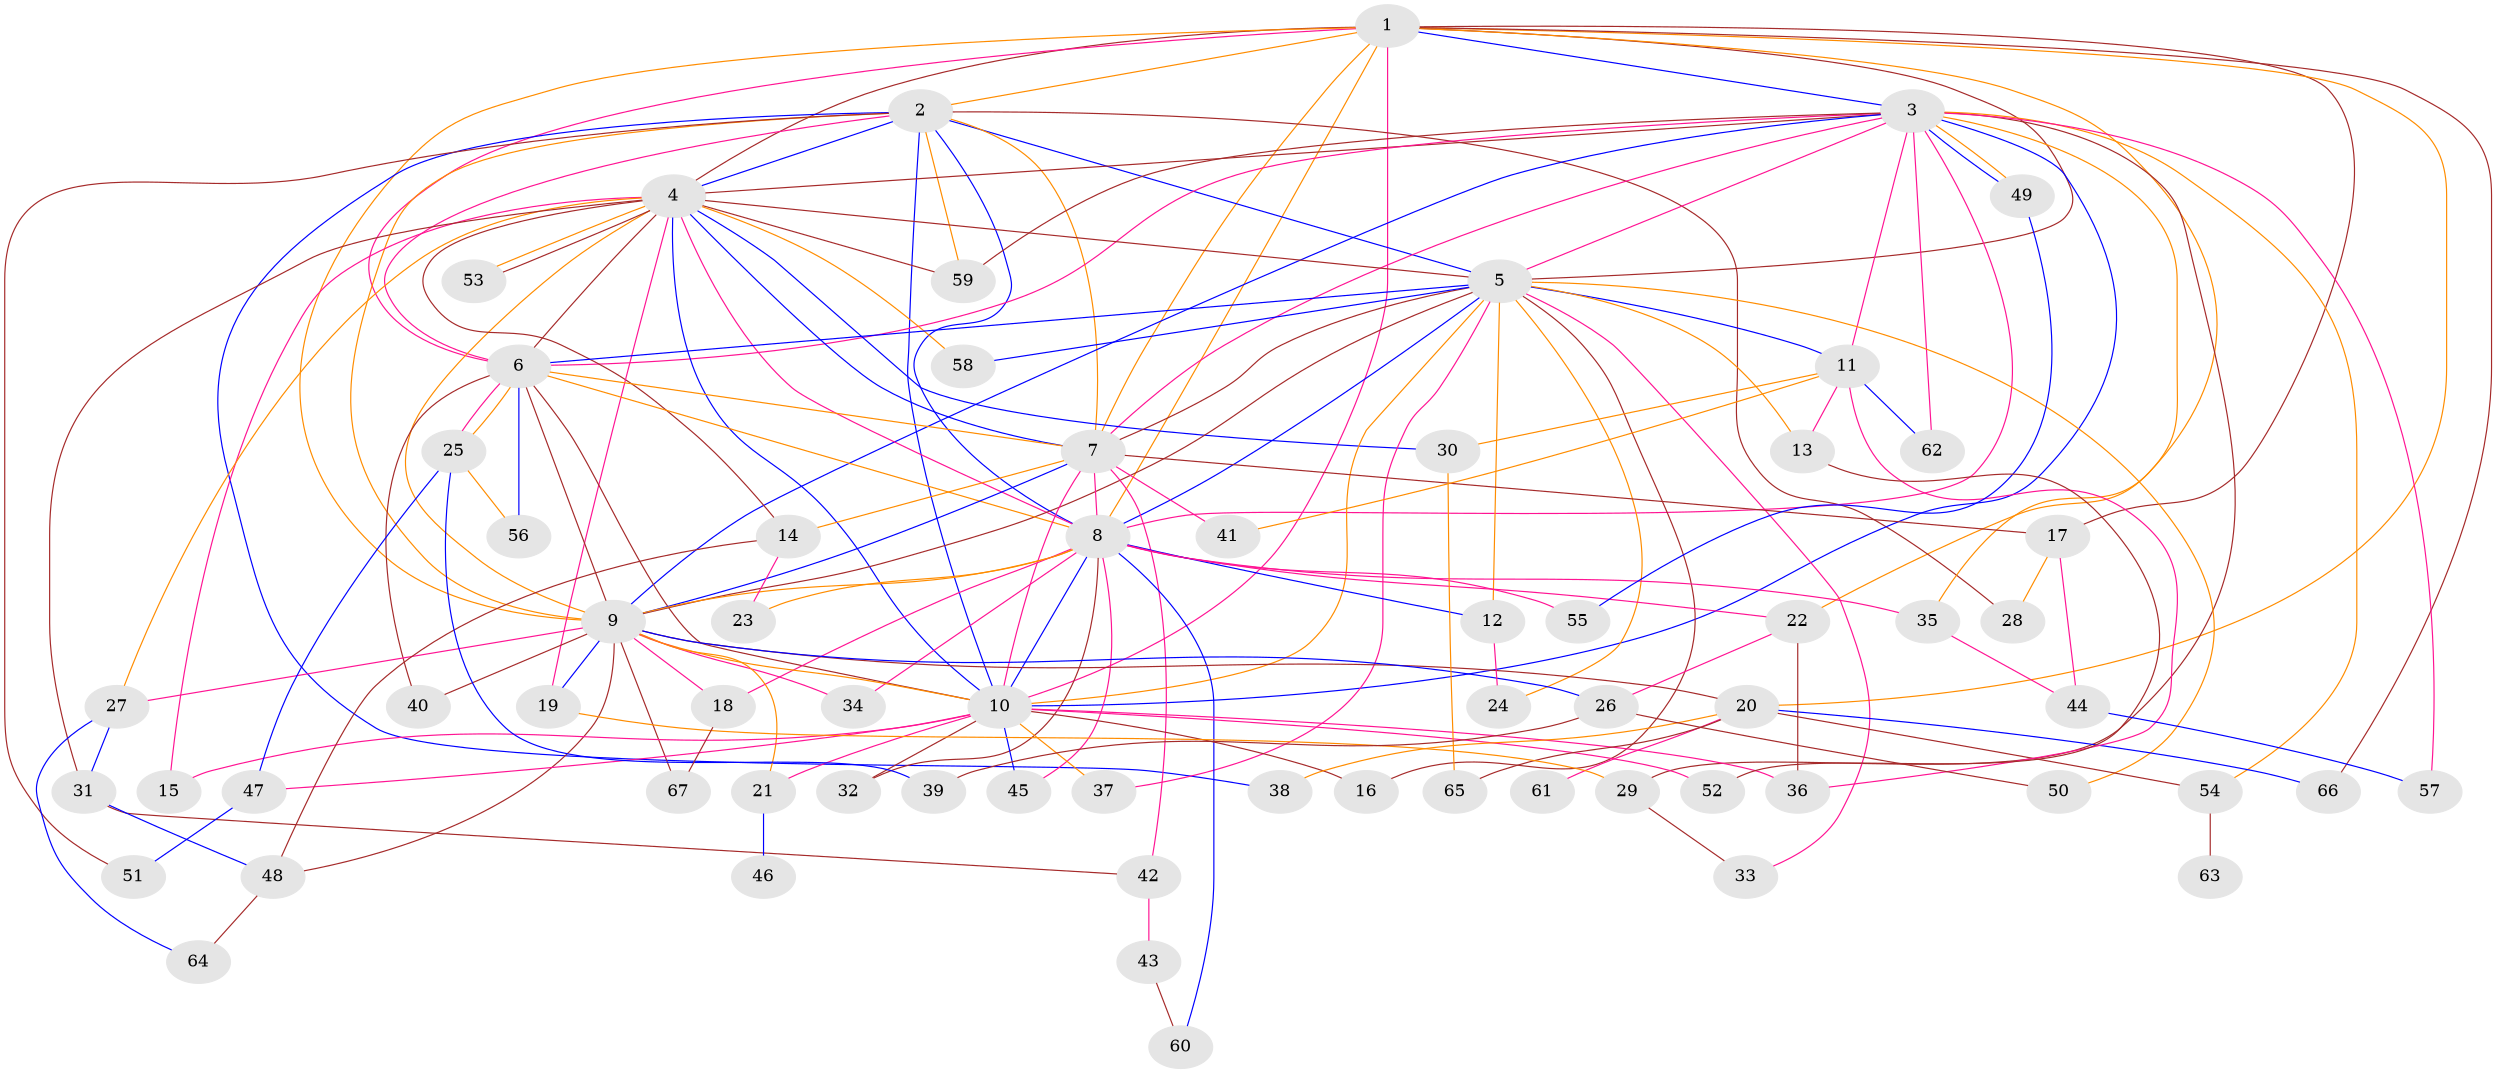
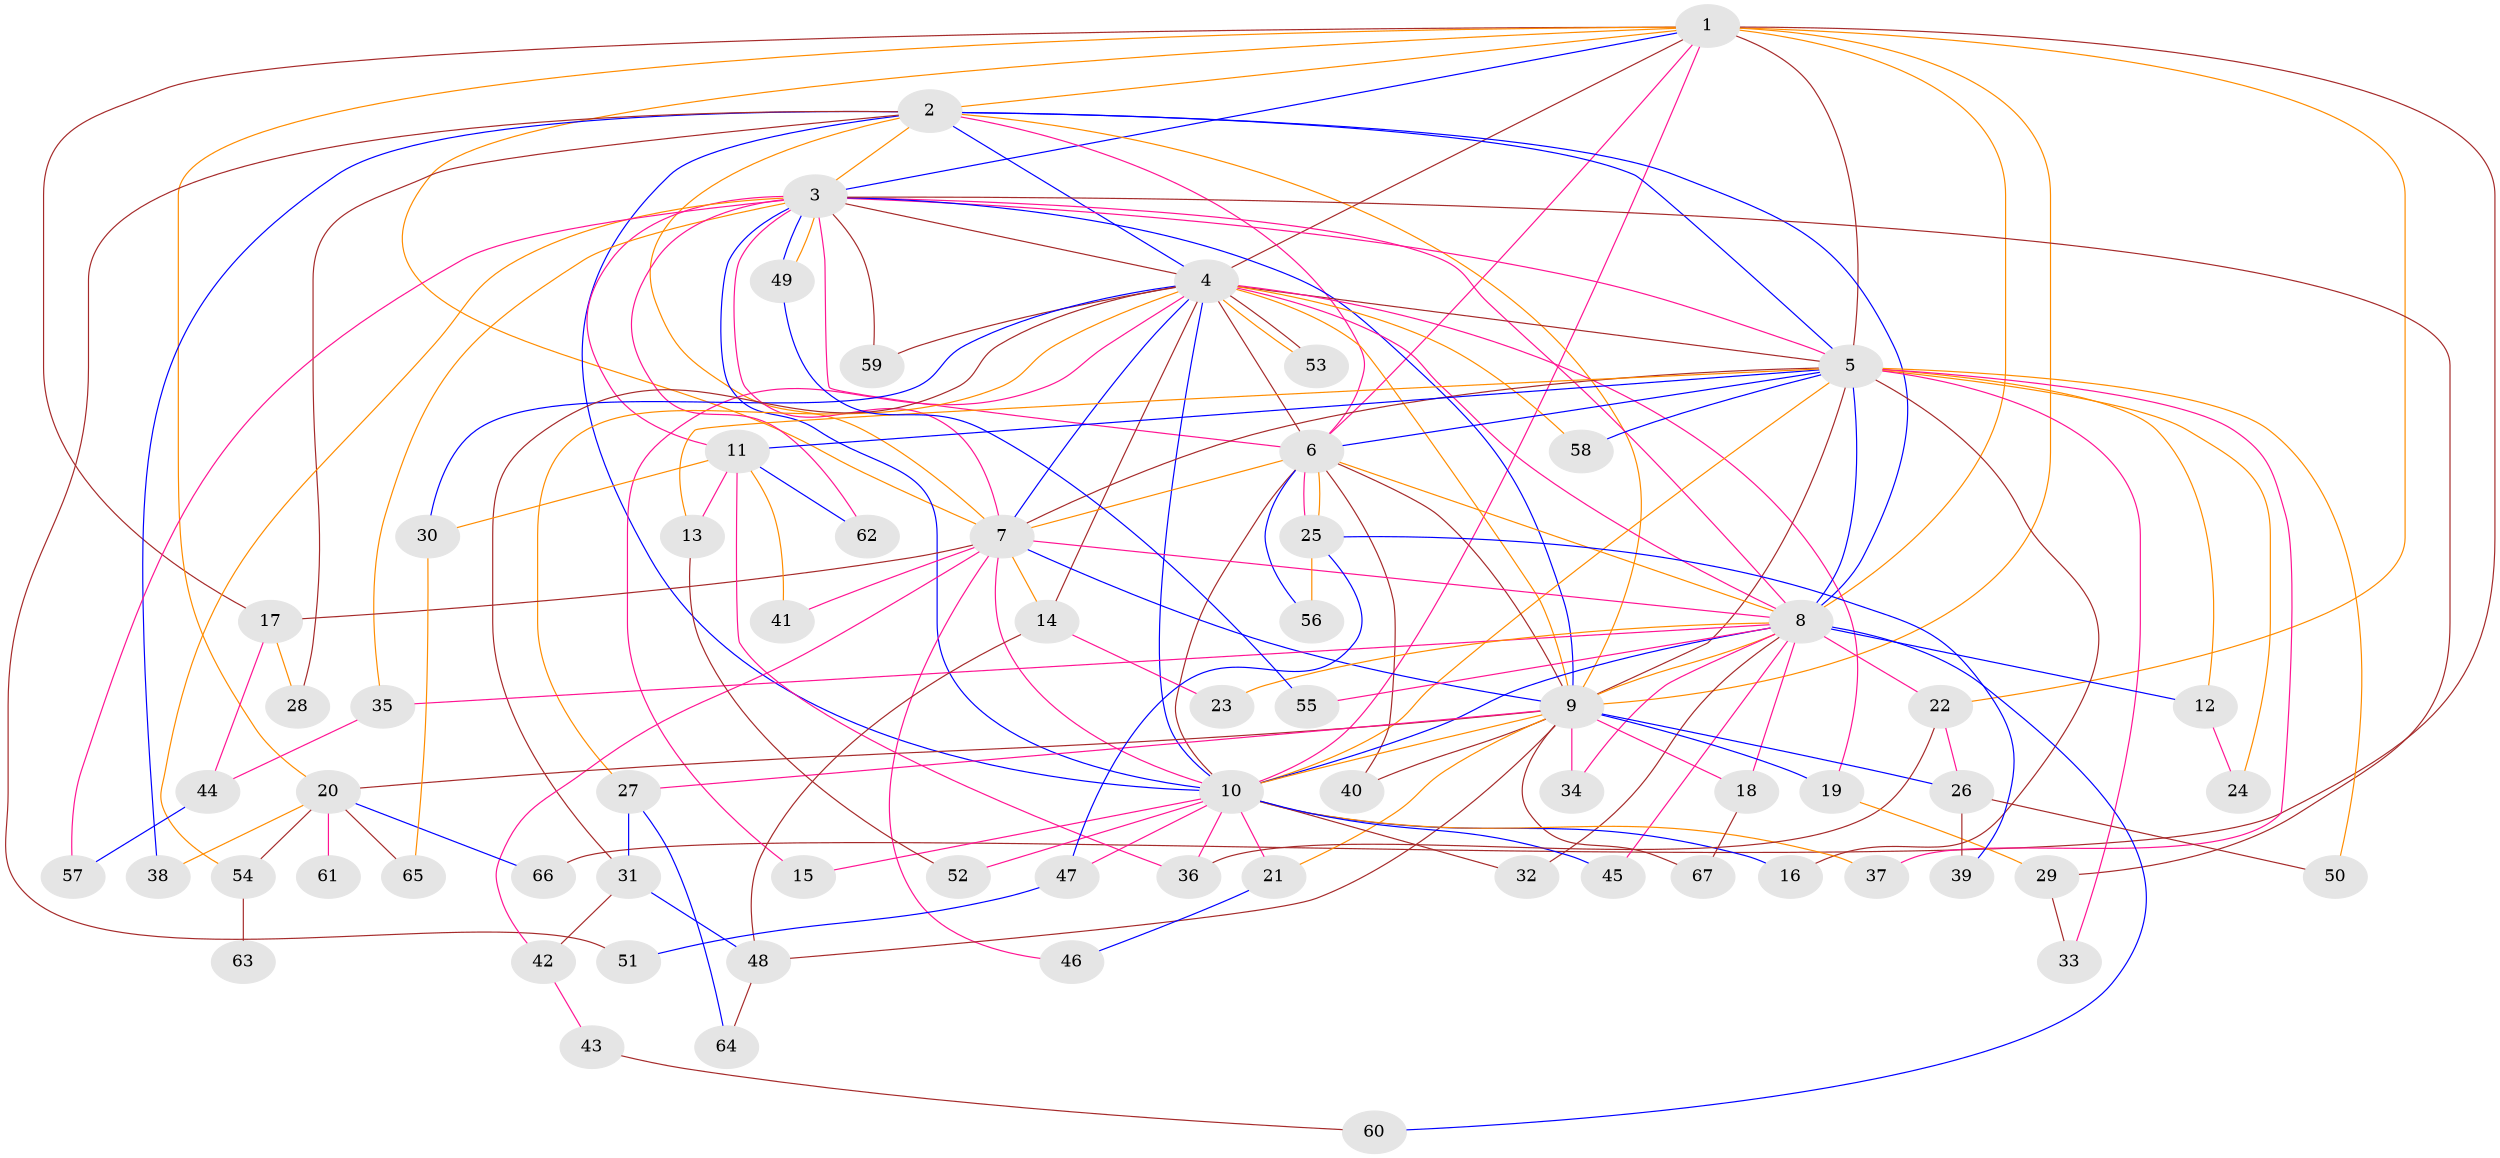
(942, 196) -> (873, 154)
(1157, 731) -> (1514, 828)
none -> (891, 789)
